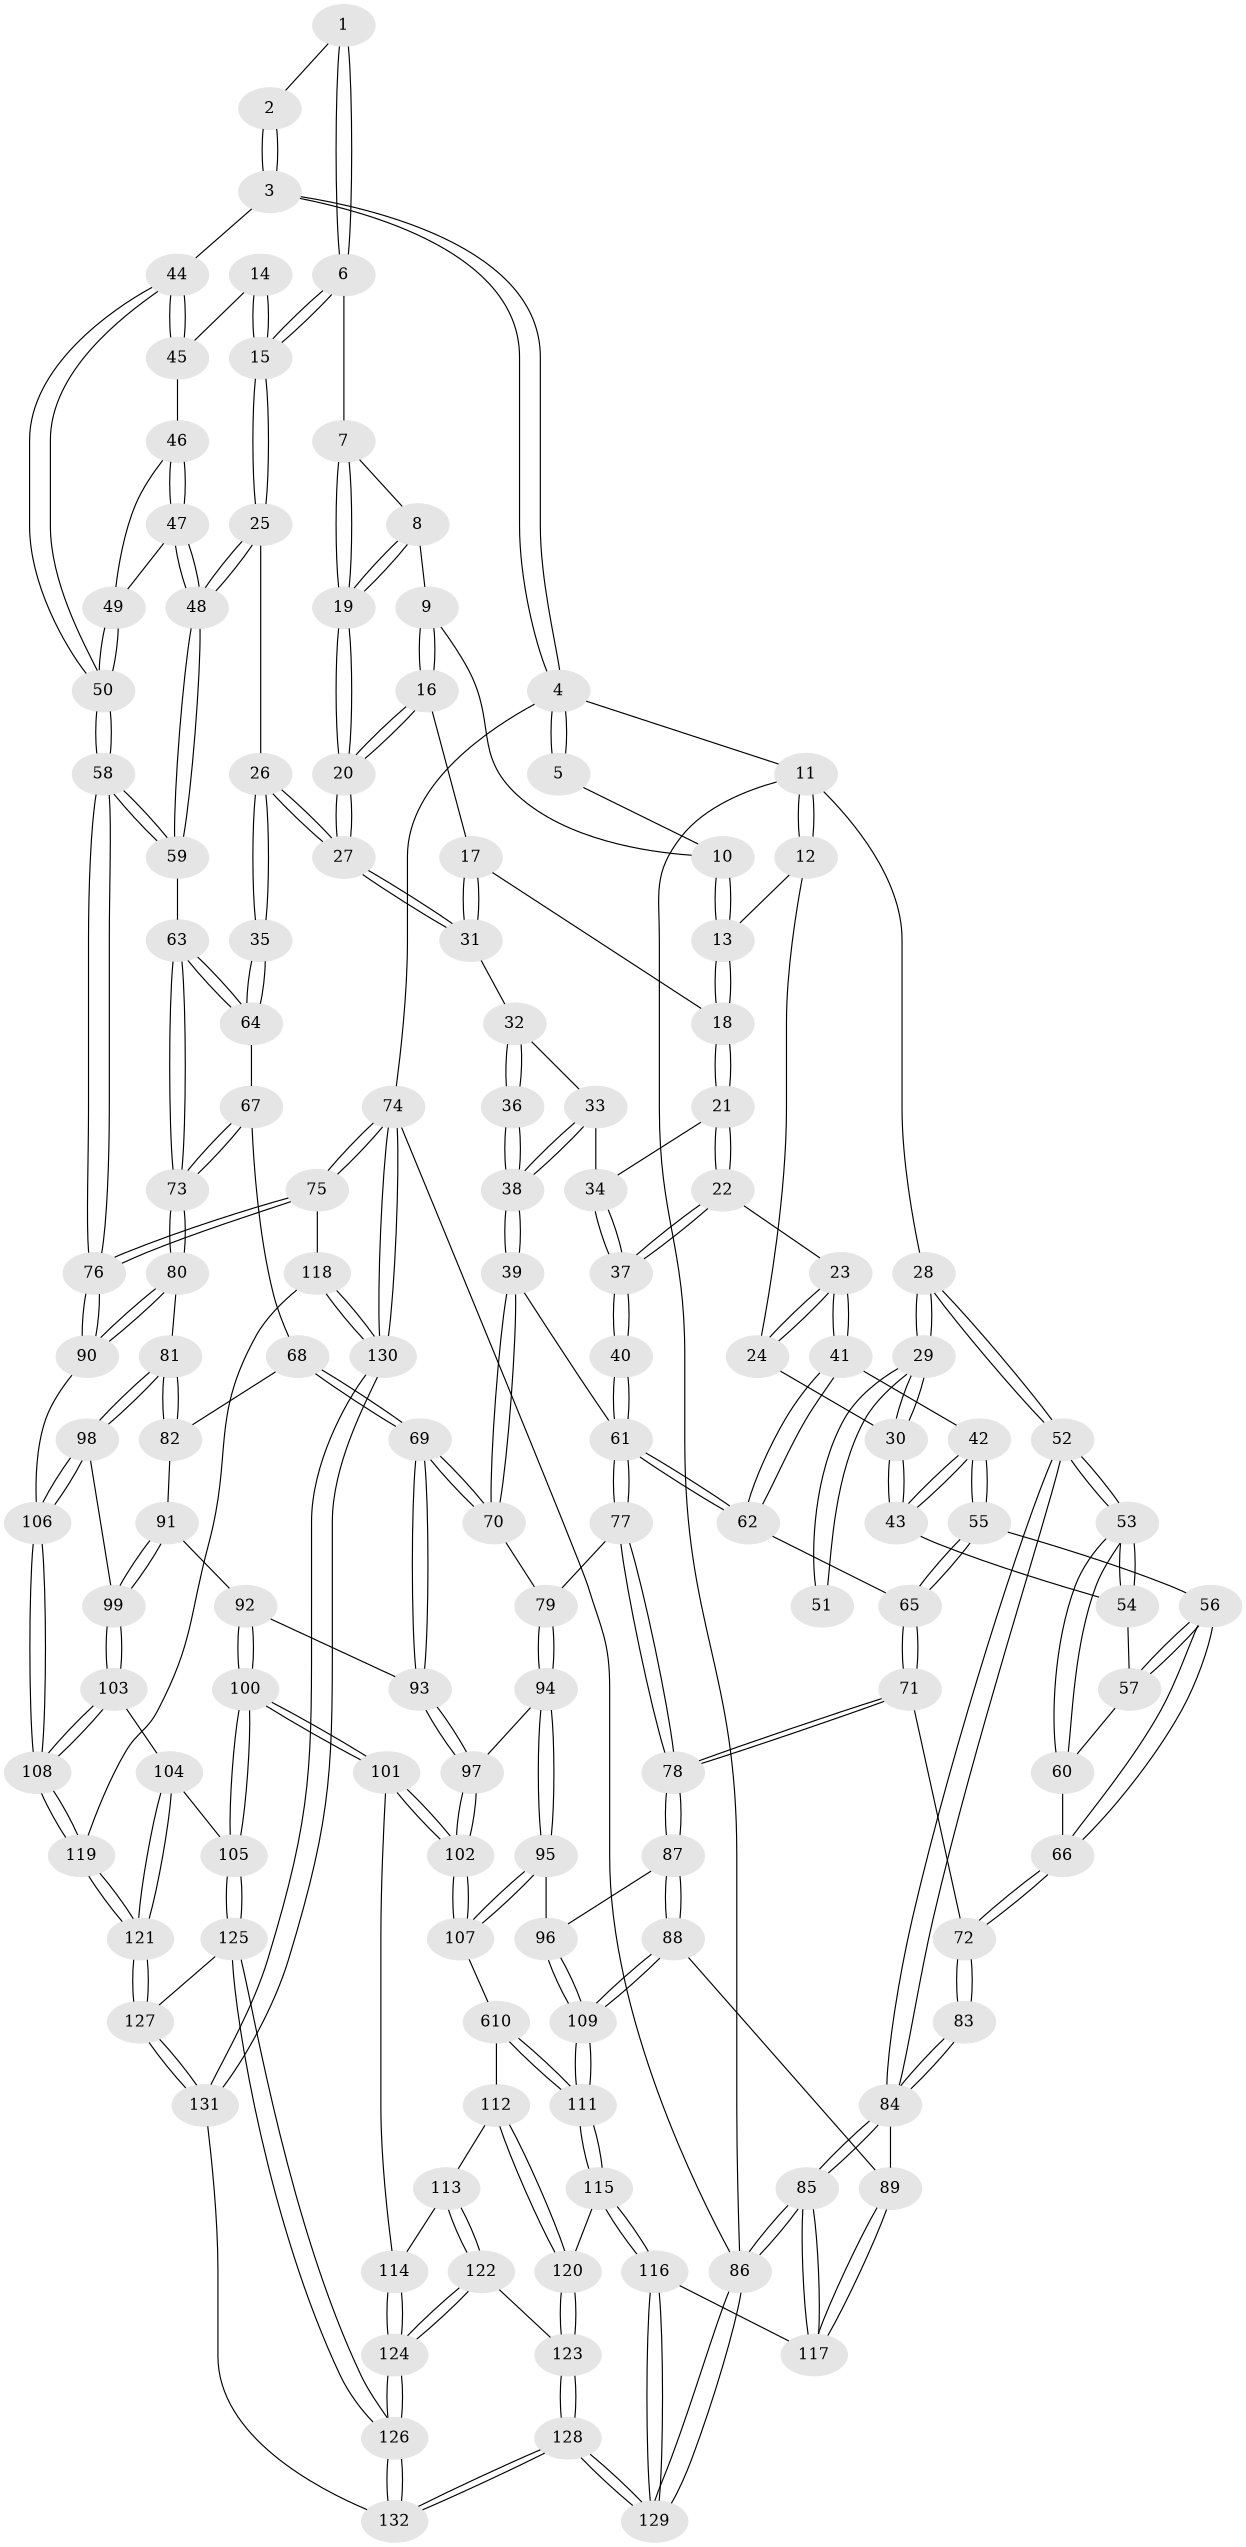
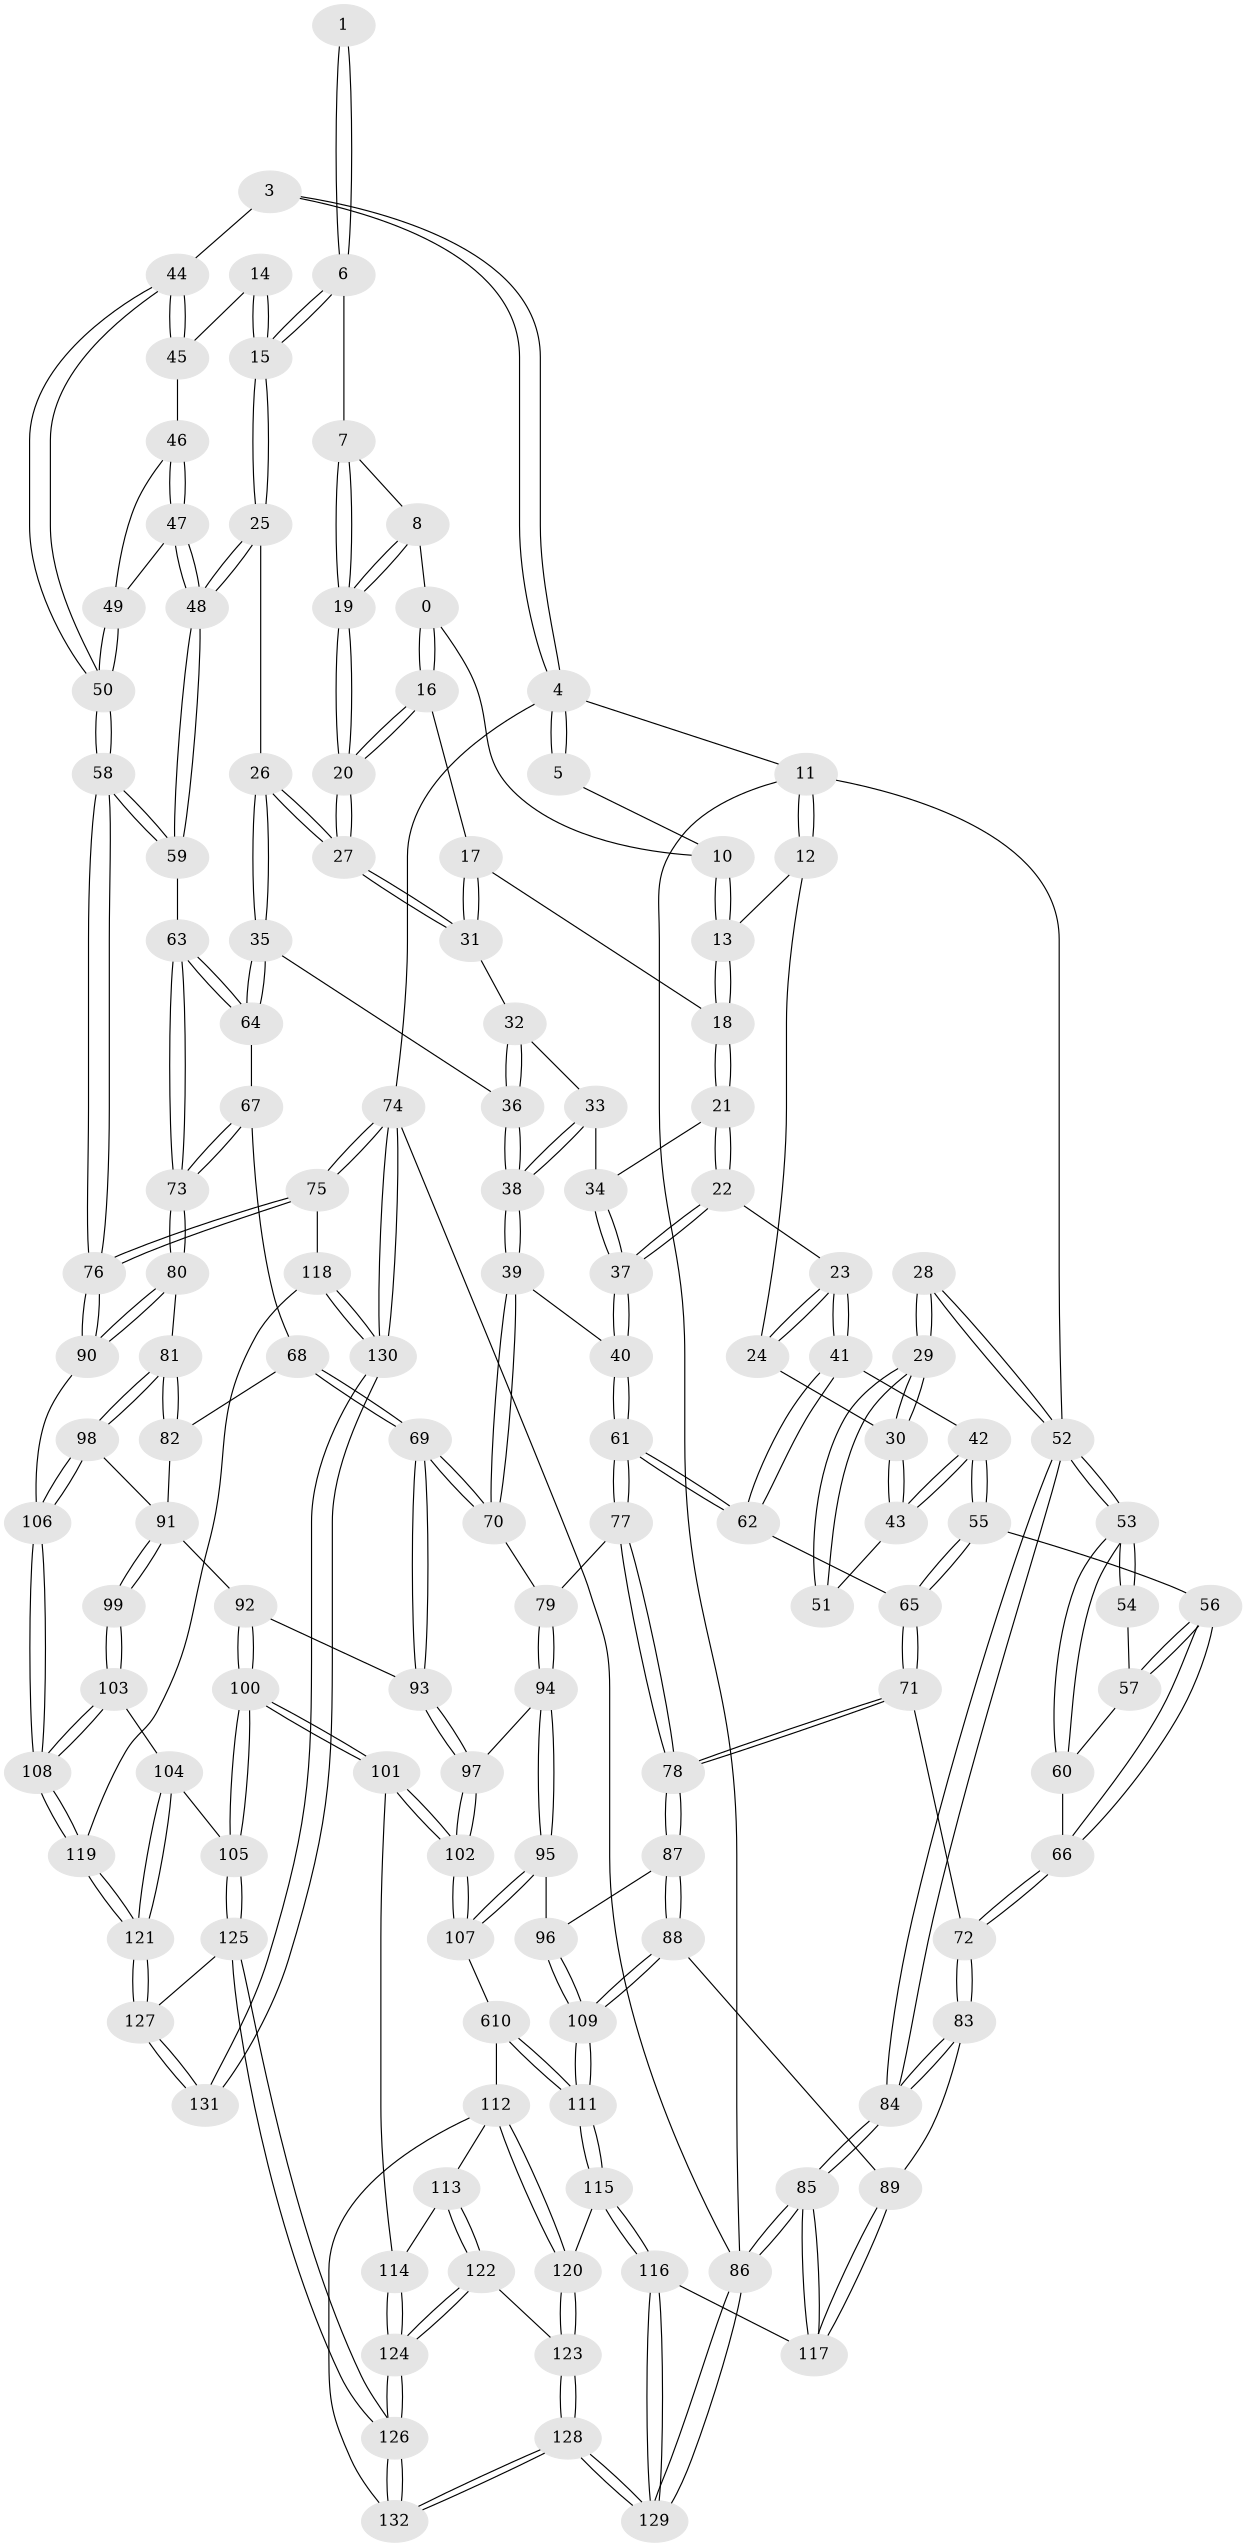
(270, 109) -> none
(427, 608) -> (427, 608)
(902, 1011) -> (1059, 1032)
none -> (386, 1024)
(566, 1357) -> (567, 1315)
(101, 1523) -> (127, 1481)
(1004, 1568) -> (859, 1565)
(890, 2147) -> (939, 2109)
(218, 2354) -> (329, 2272)
